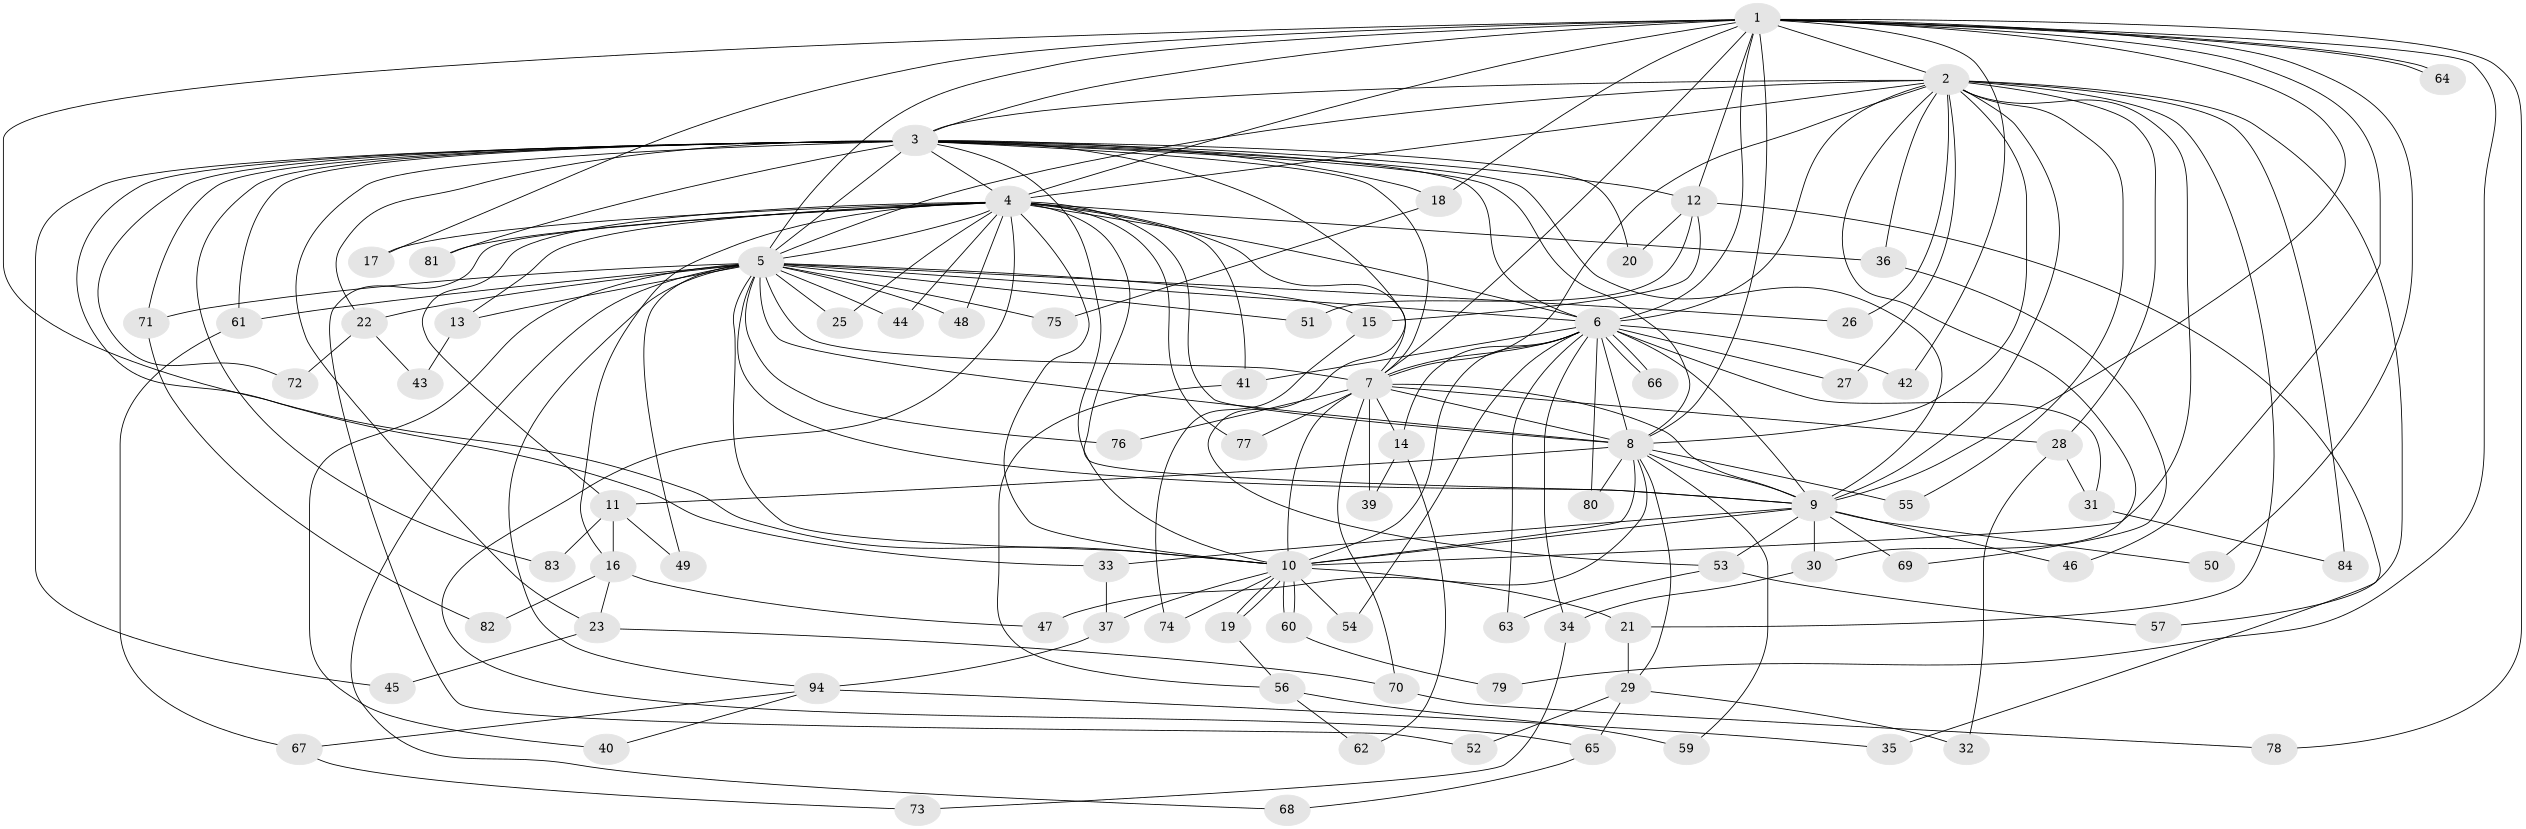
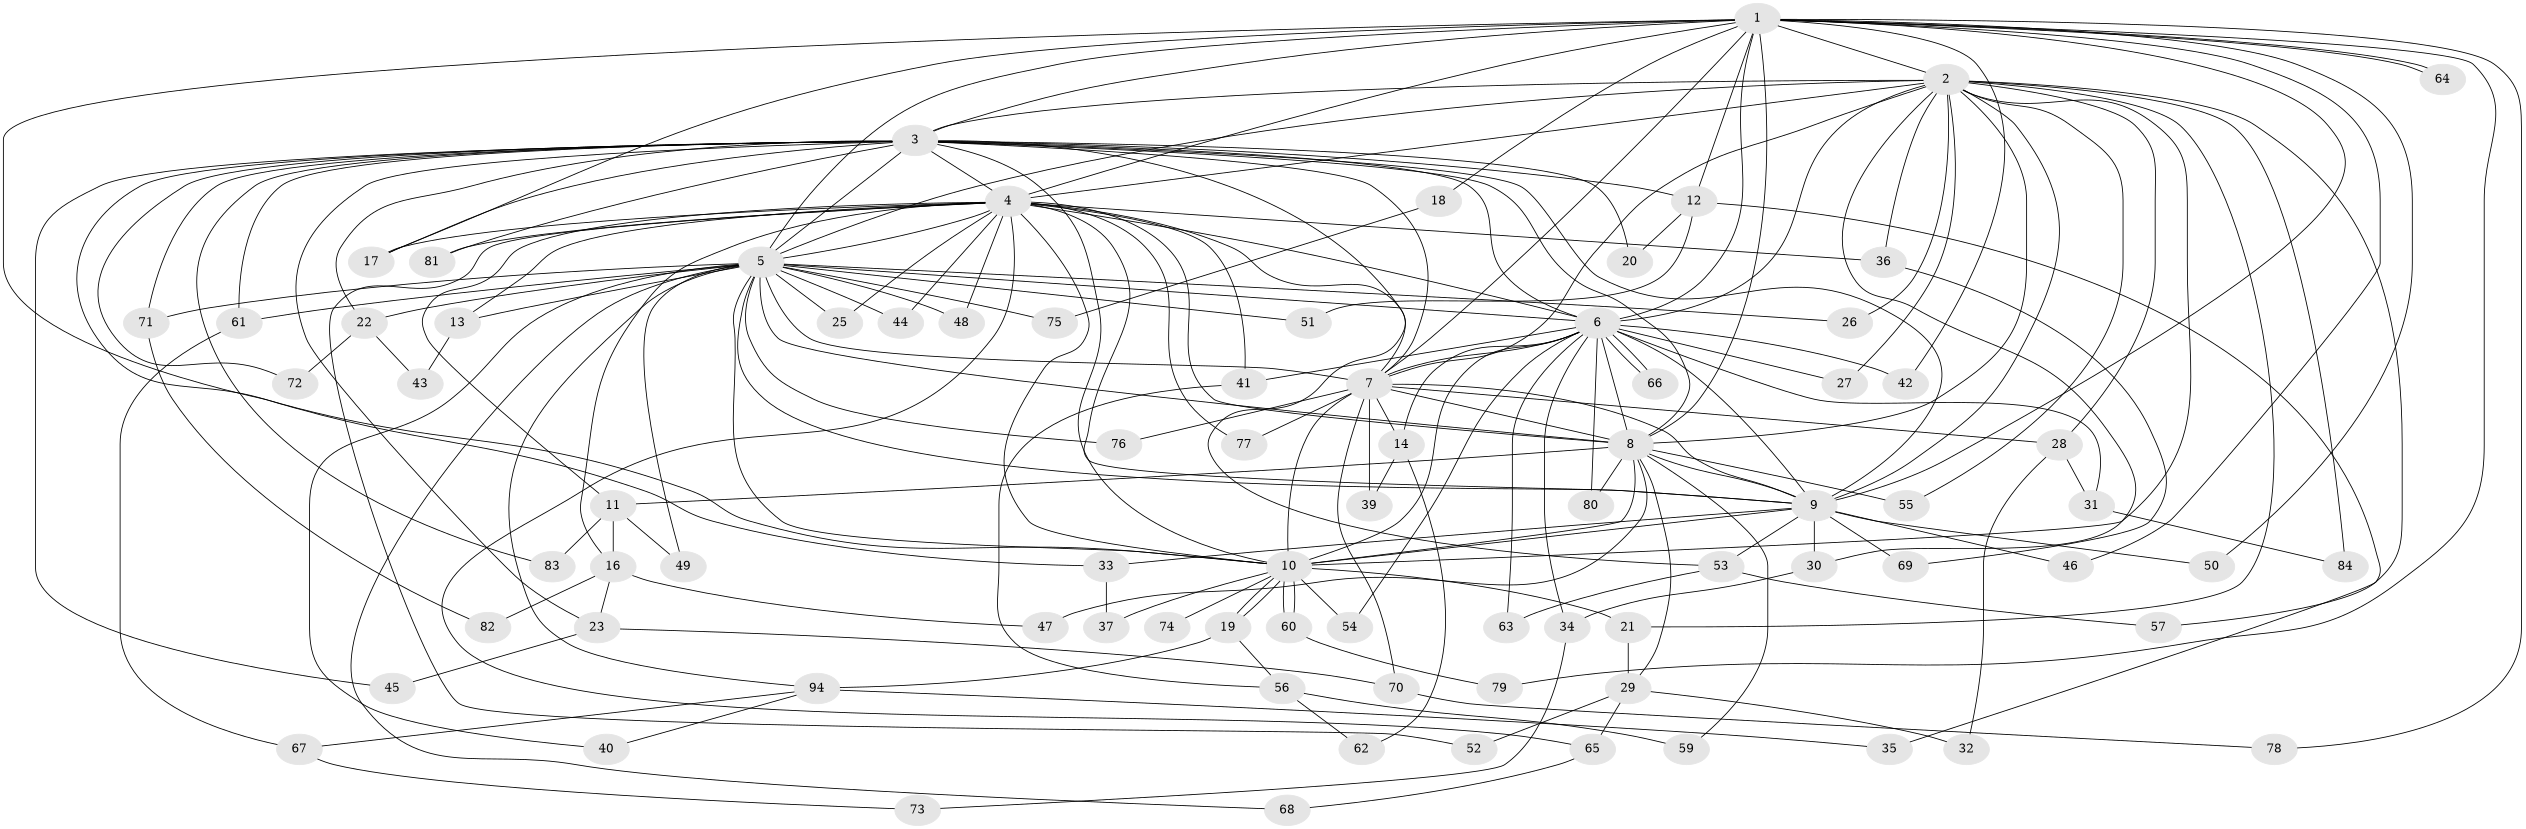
(1181, 151) -> (635, 173)
(1369, 323) -> none
(966, 669) -> (1027, 675)
